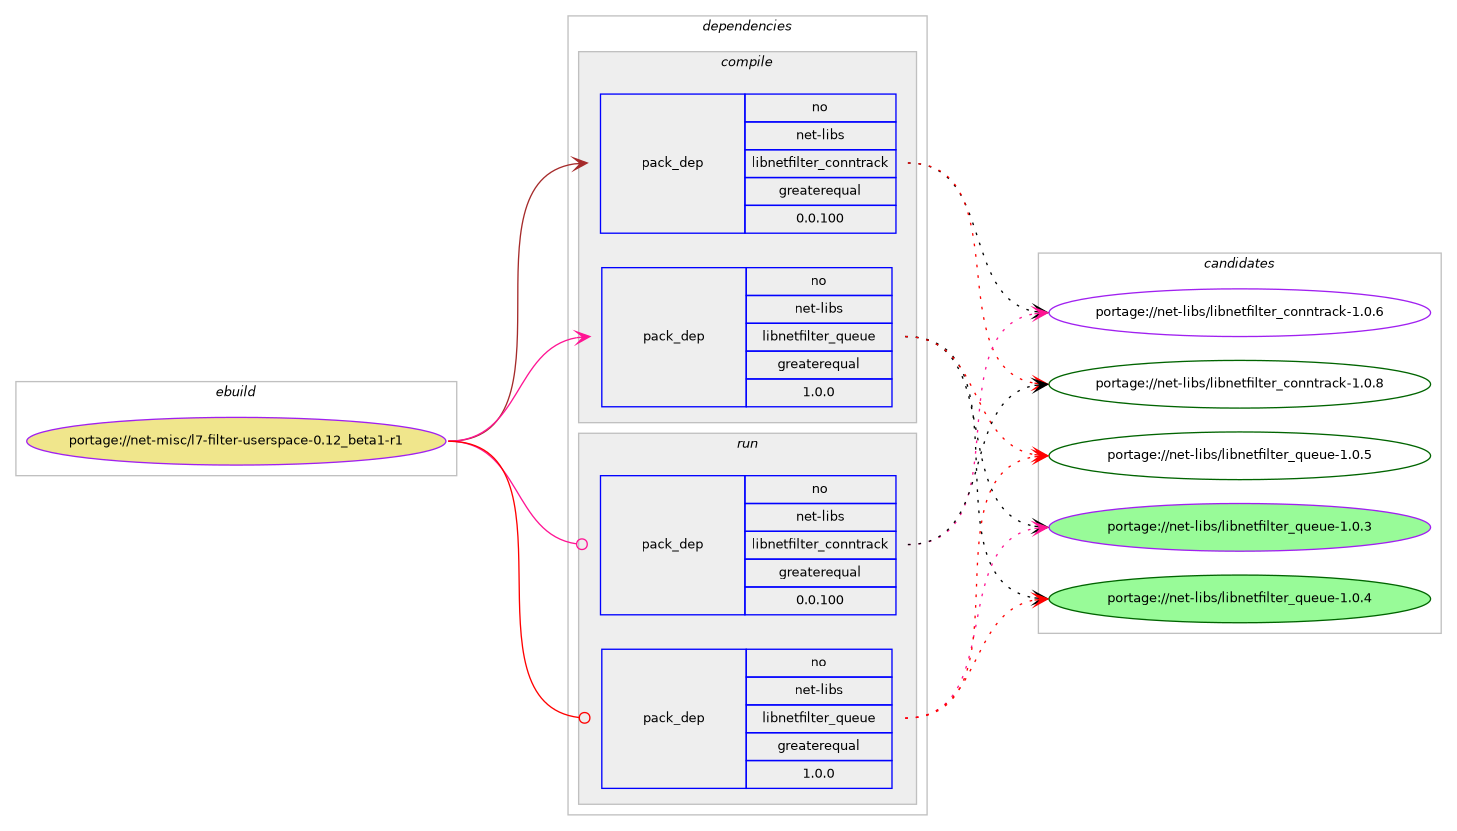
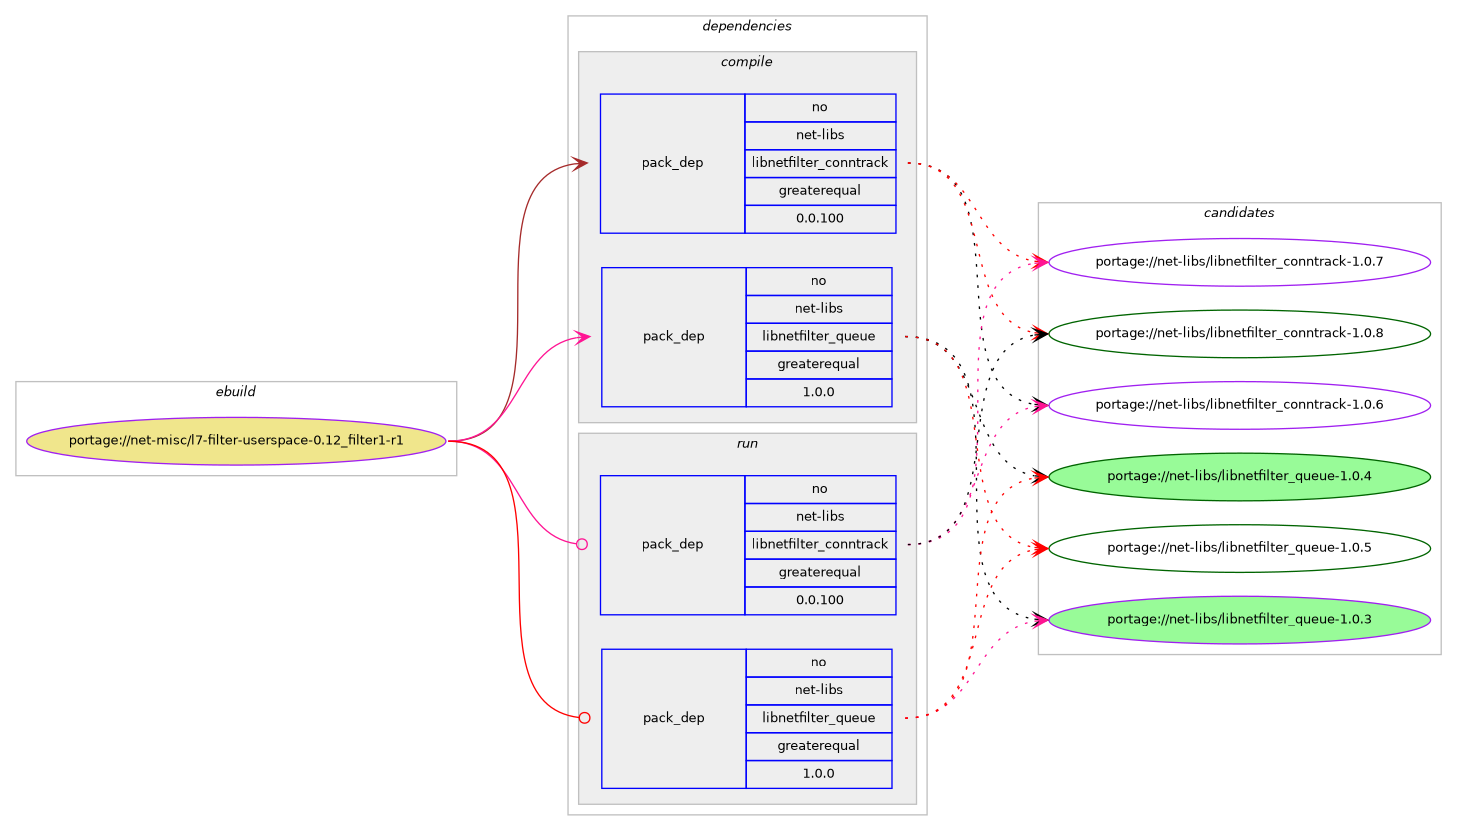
none -> (1240, 262)
(236, 441) -> (236, 441)
